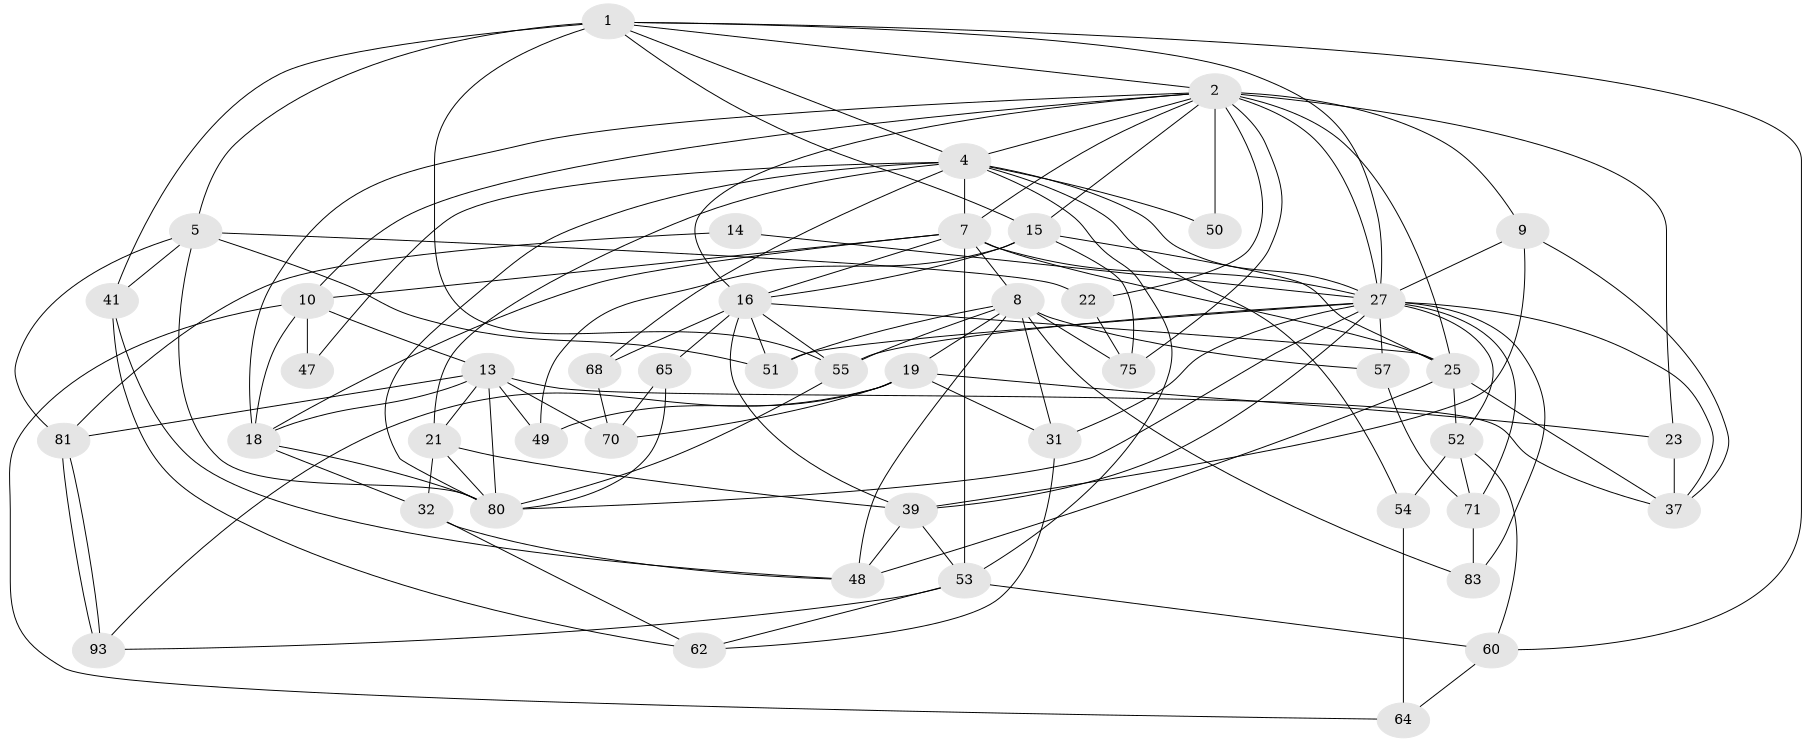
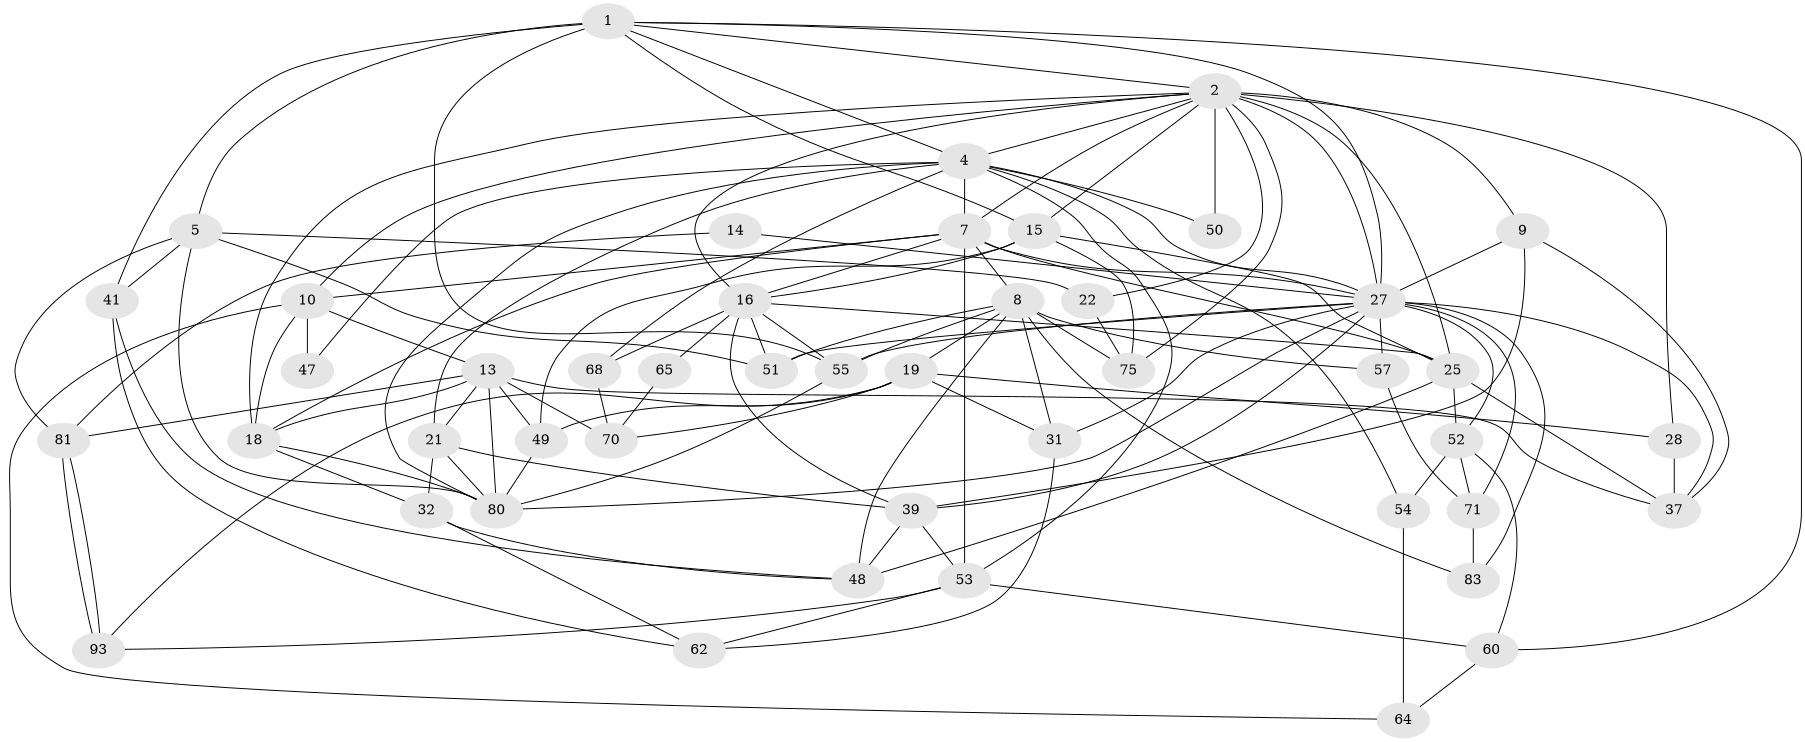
(1674, 441) -> (1674, 441)
(609, 486) -> (519, 476)
